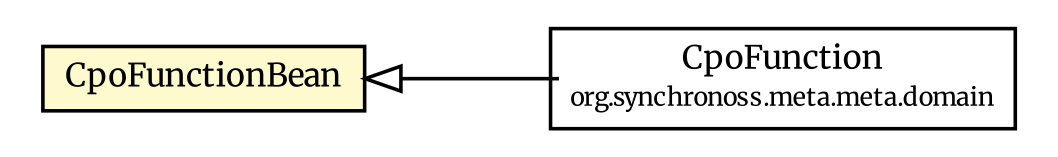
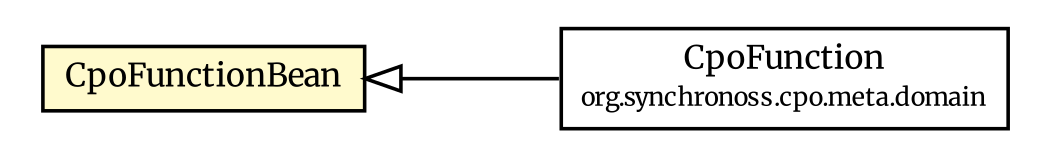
(783, 98) -> (785, 98)
